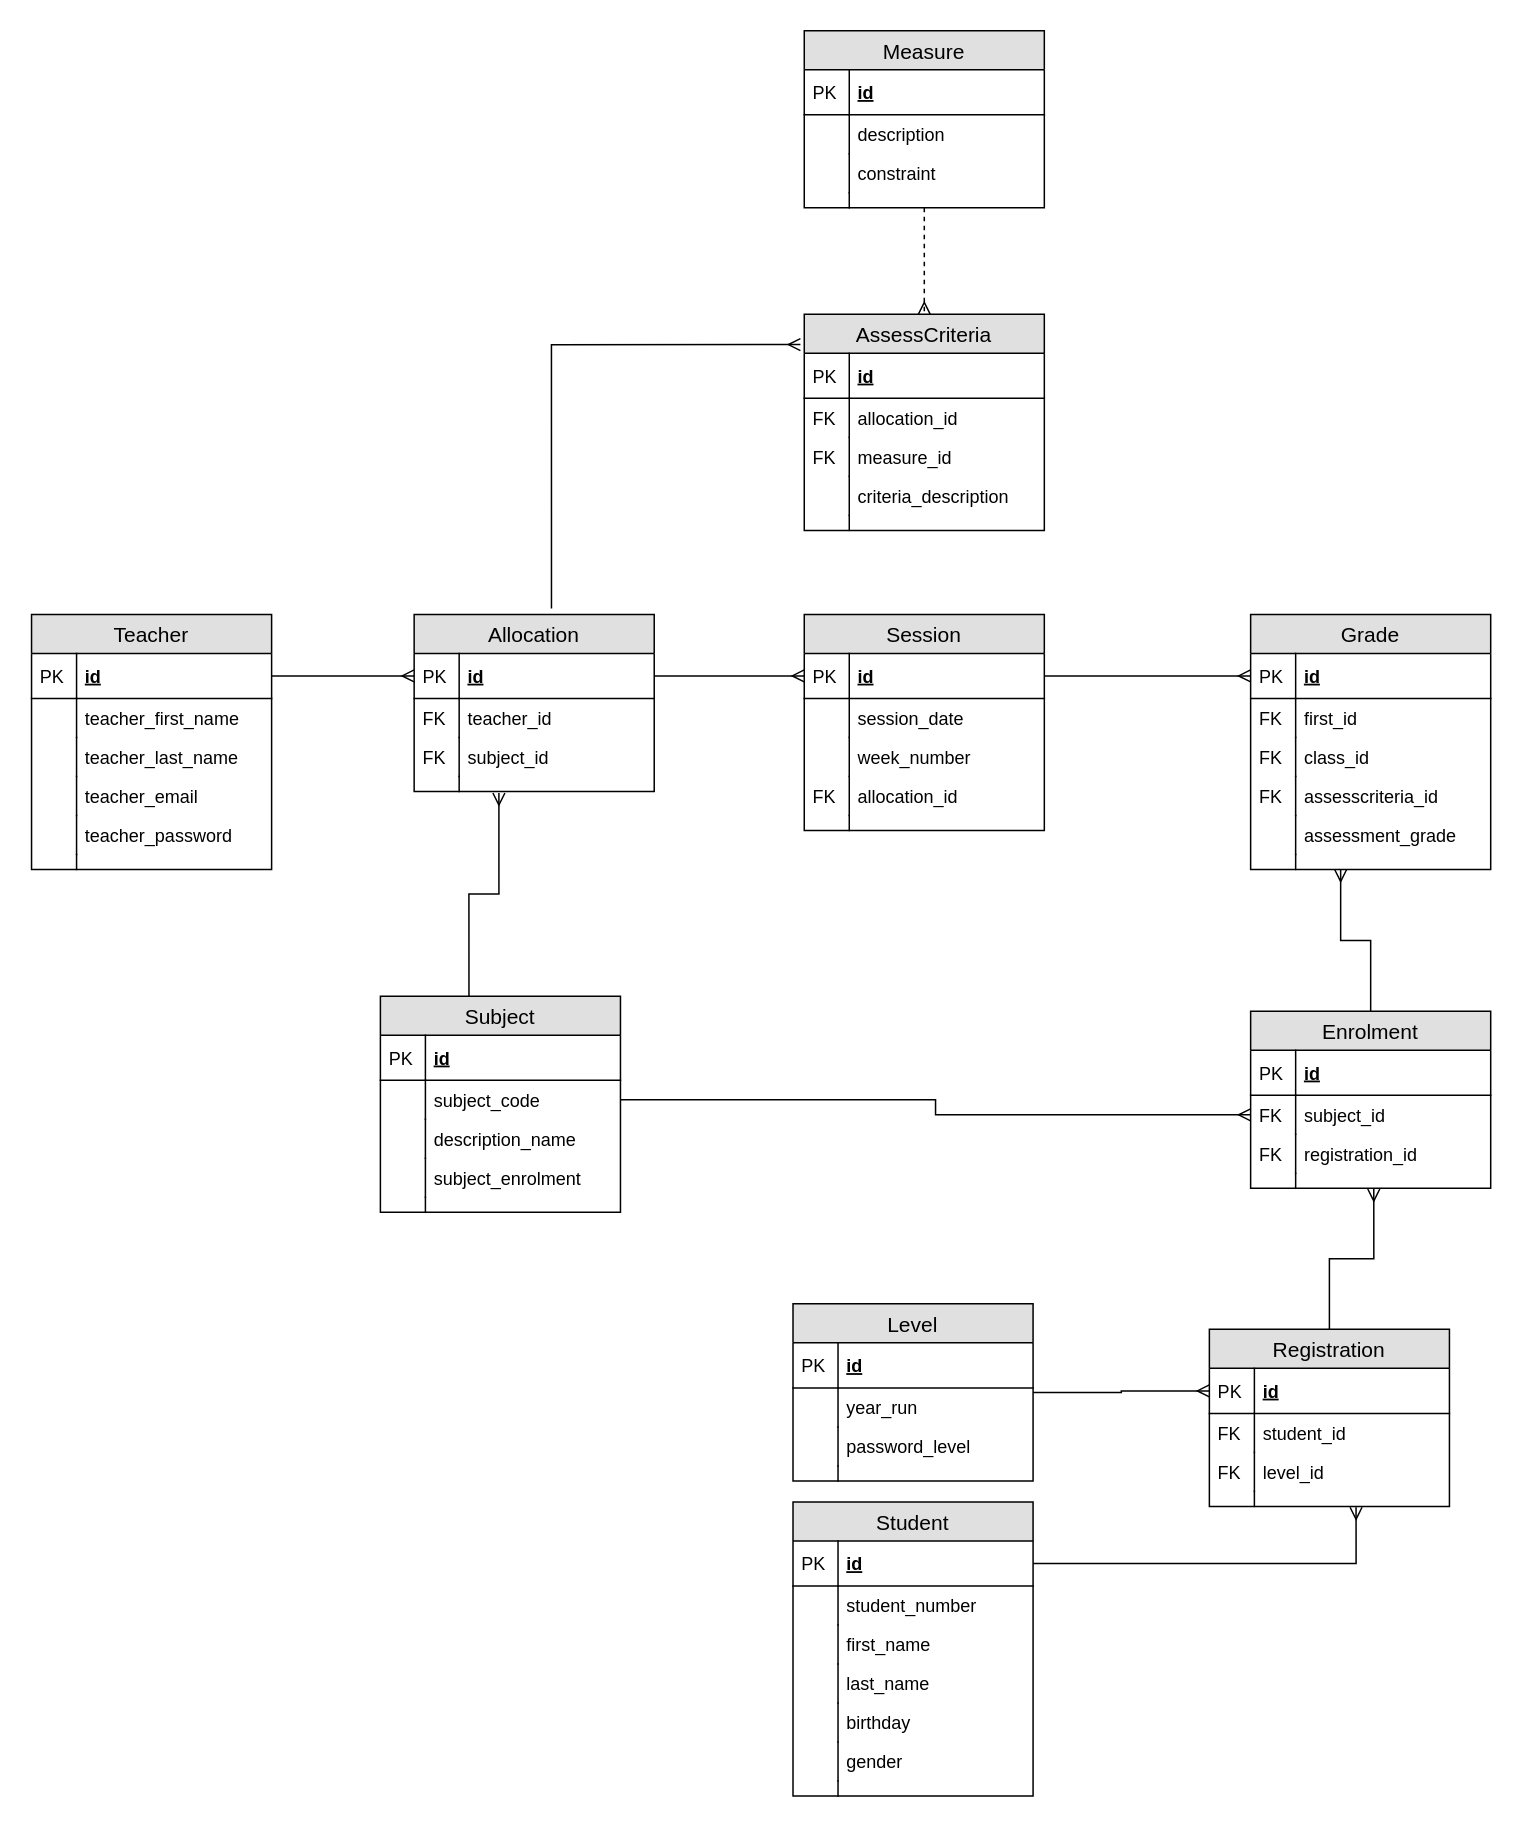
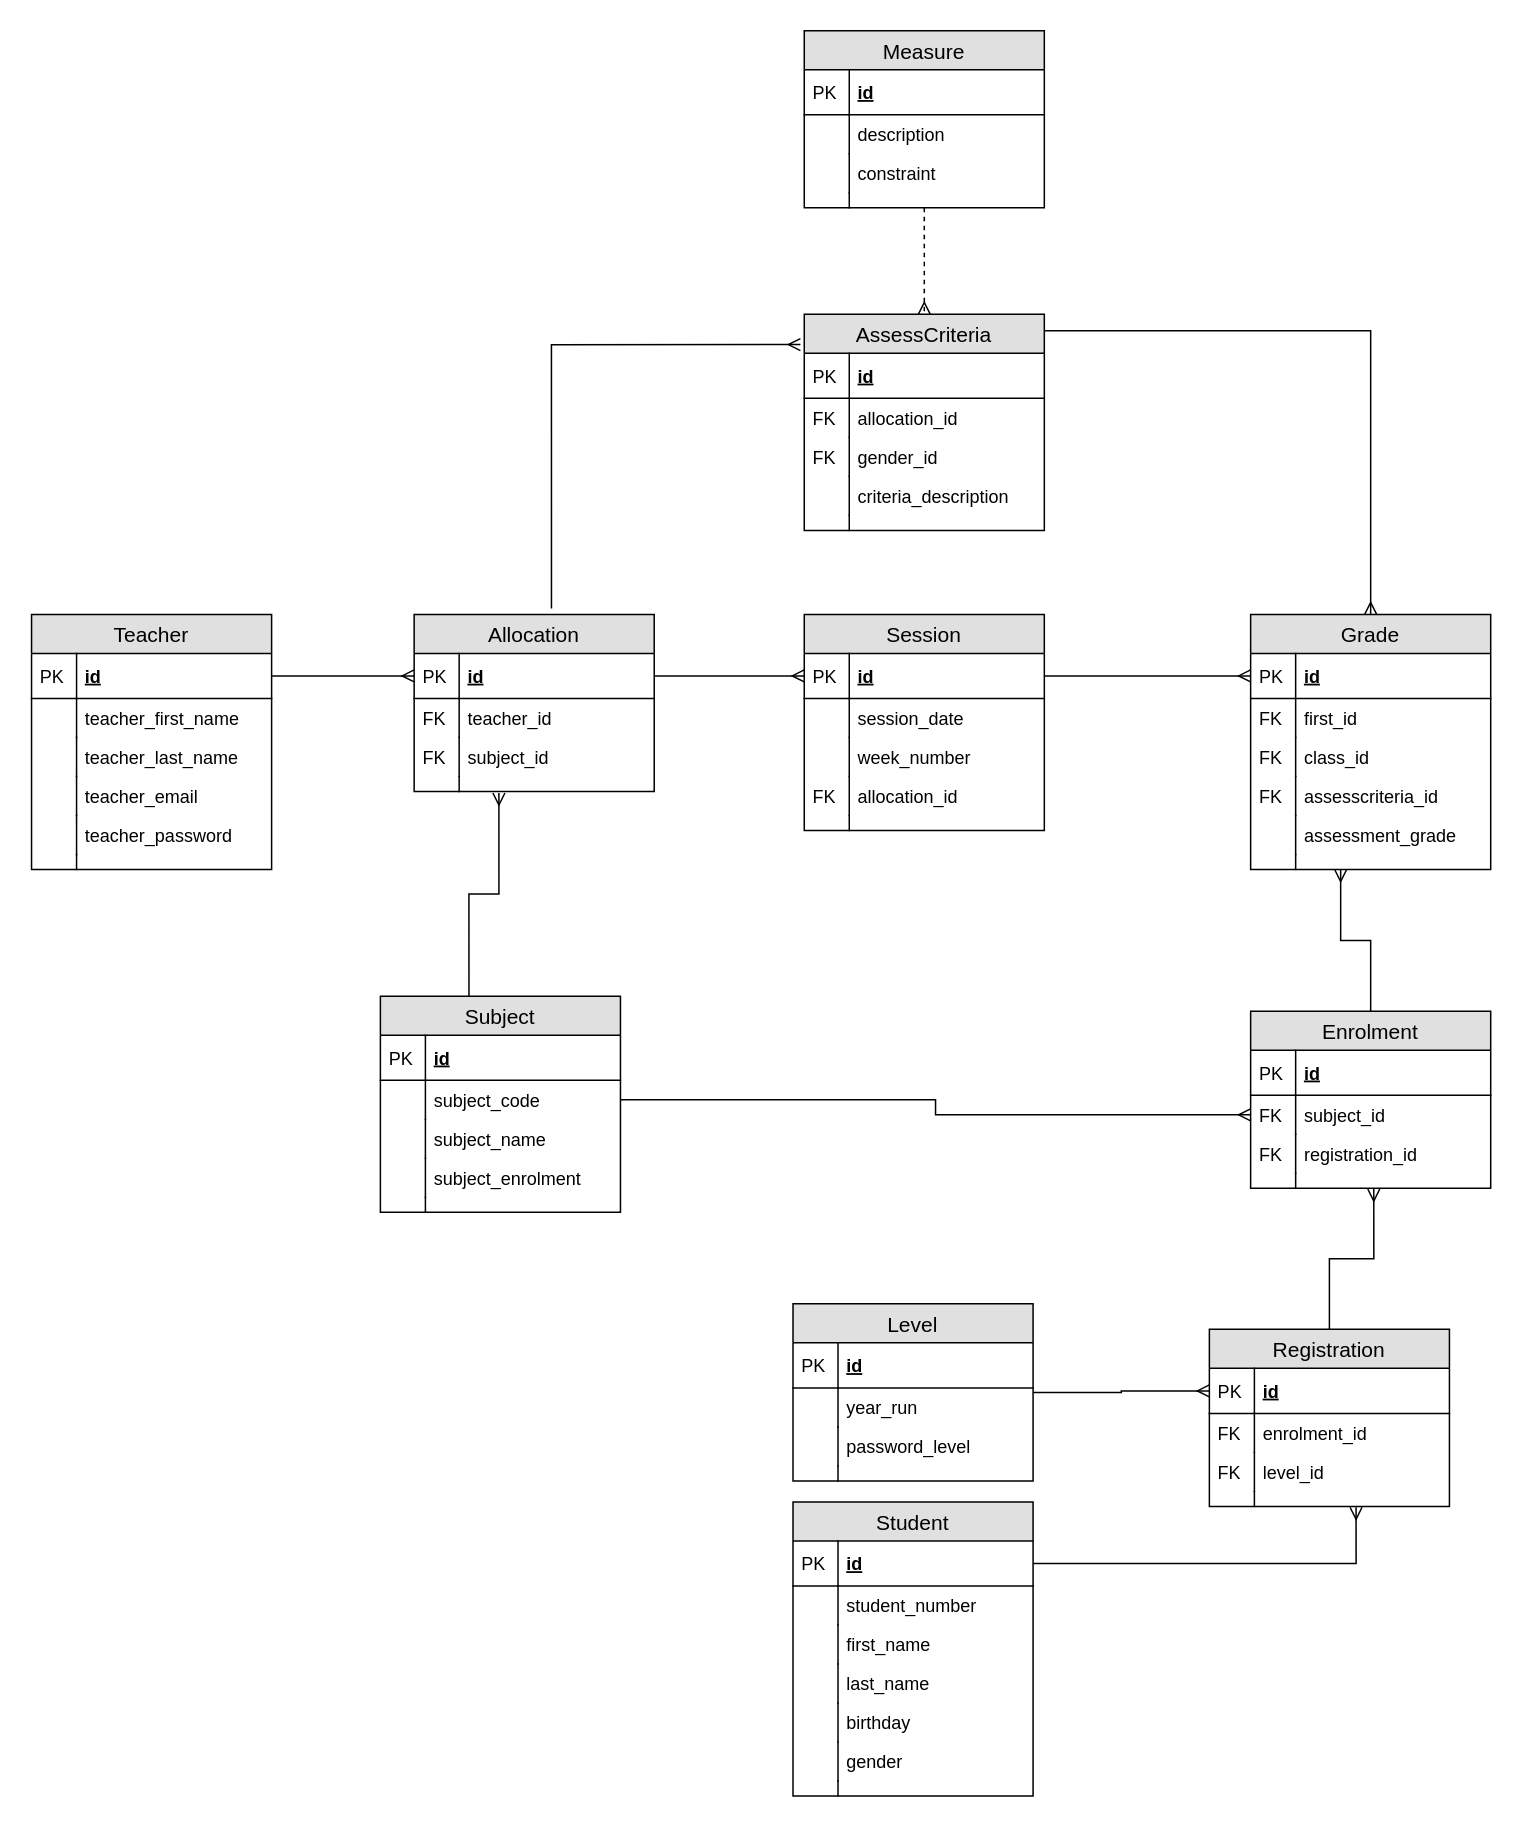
none -> (1349, 331)
(905, 458) -> (900, 458)
(509, 1139) -> (494, 1139)
(1310, 1433) -> (1318, 1433)
